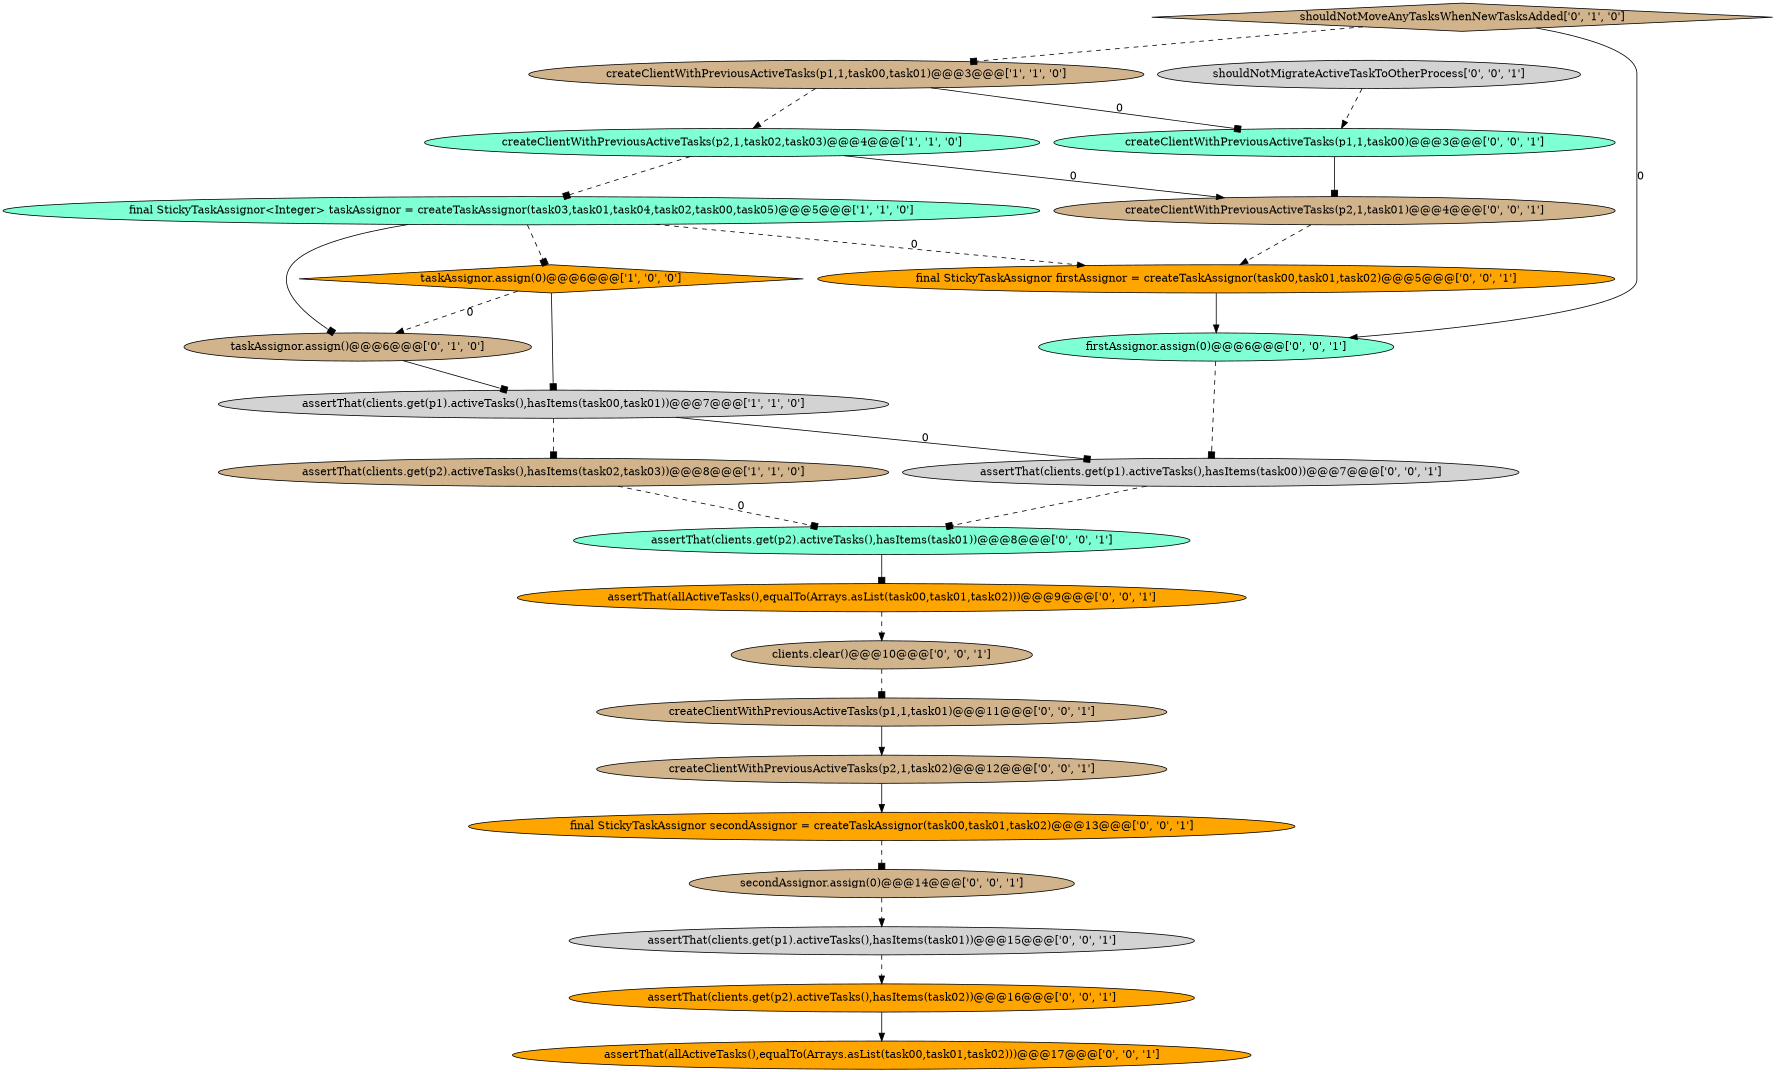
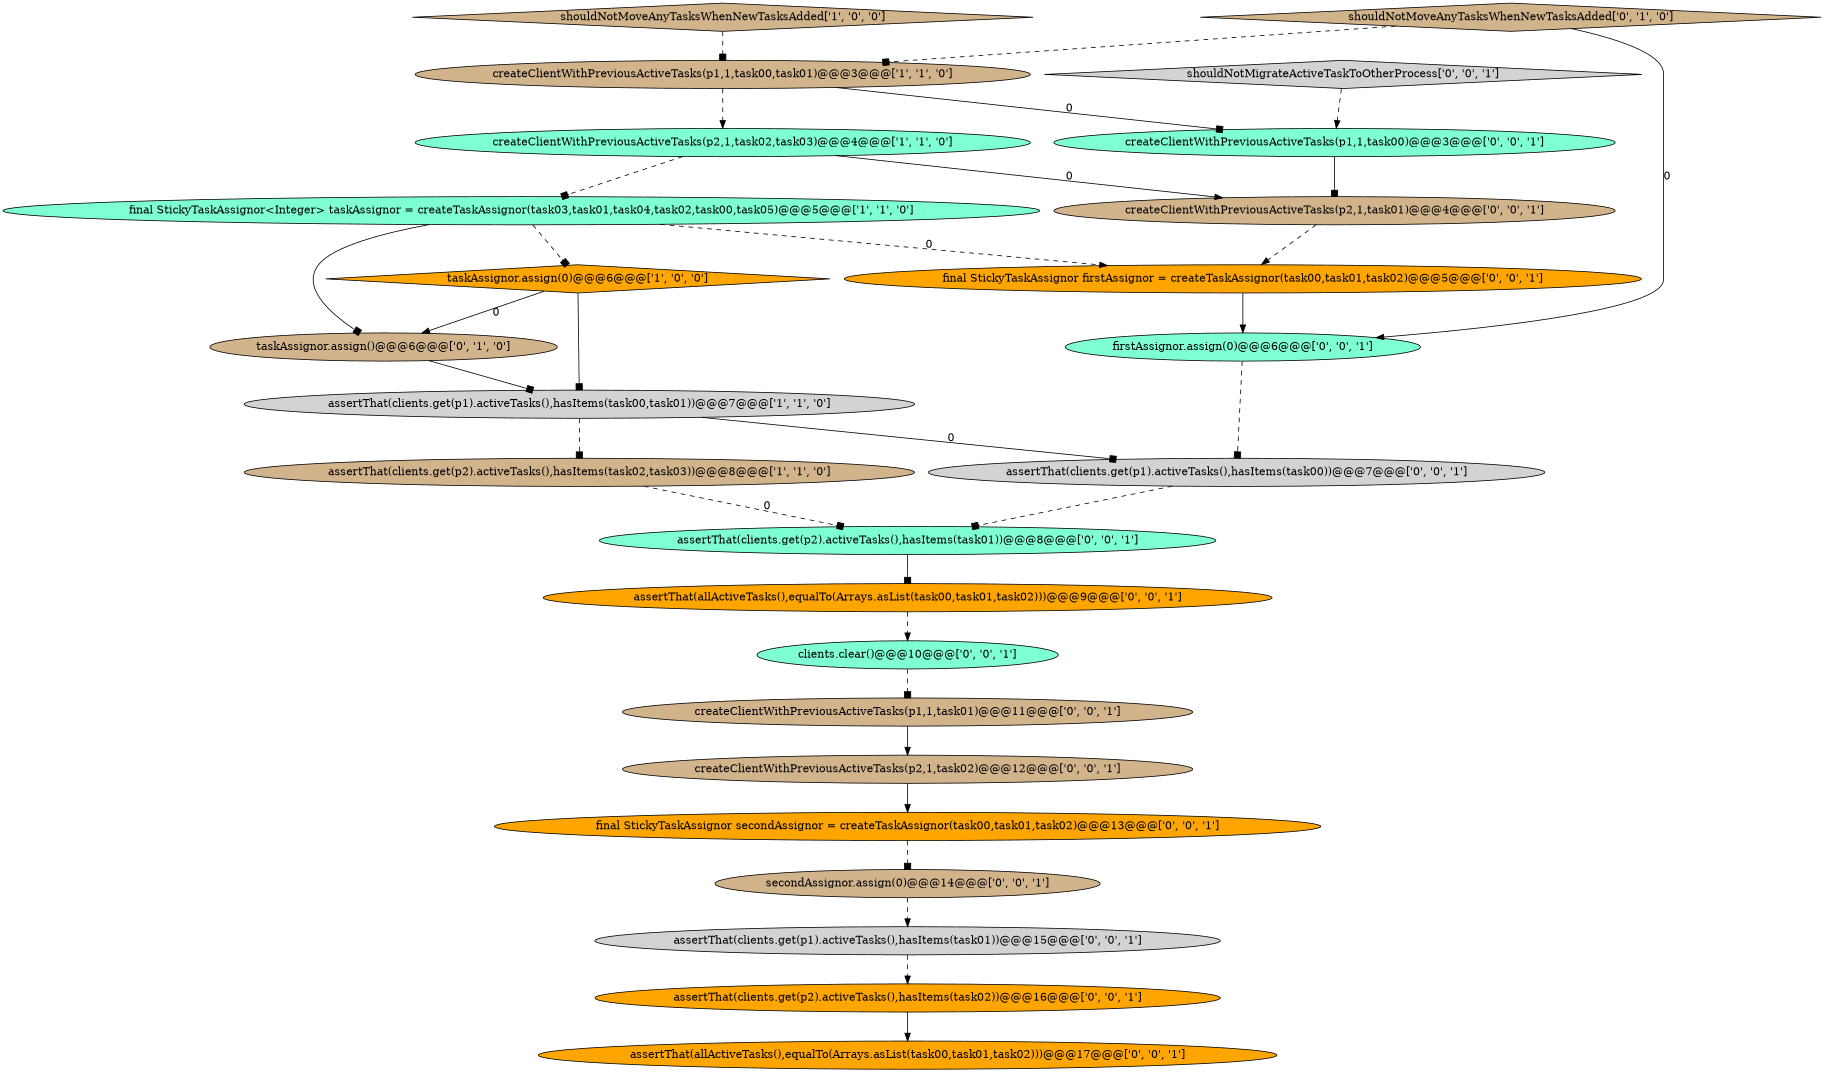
none -> (723, 17)
(1369, 74) -> (1343, 74)
(460, 311) -> (487, 311)
(882, 655) -> (908, 655)
